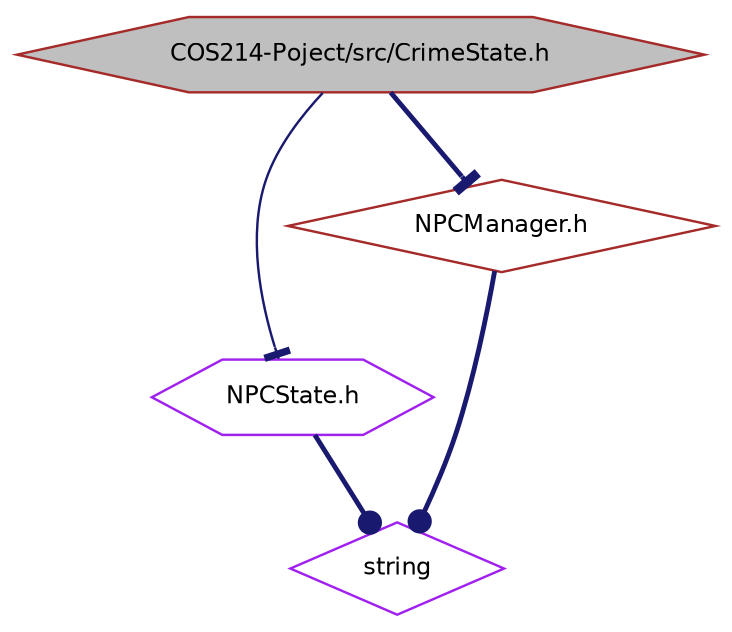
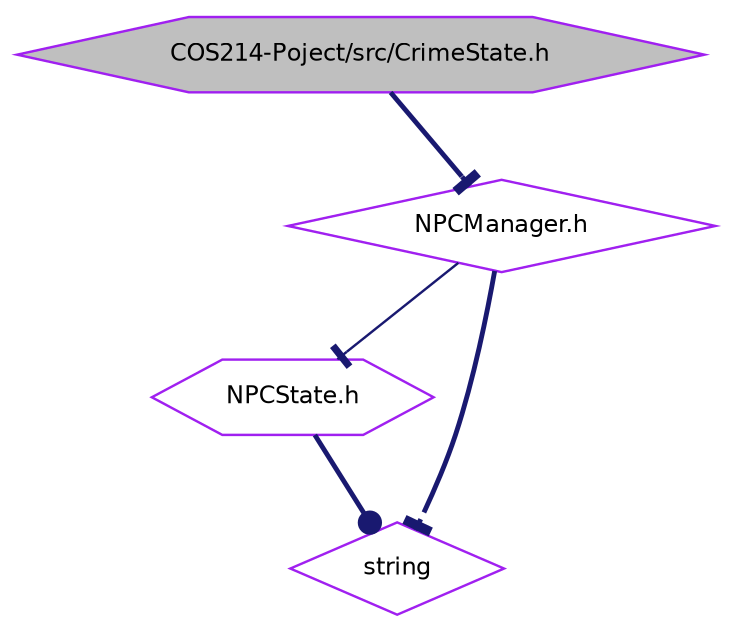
(361, 55) -> (361, 55)
(259, 212) -> (403, 307)
(502, 226) -> (502, 226)
(468, 394) -> (468, 394)
